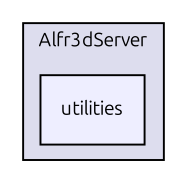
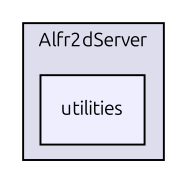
(93, 41) -> (93, 41)
